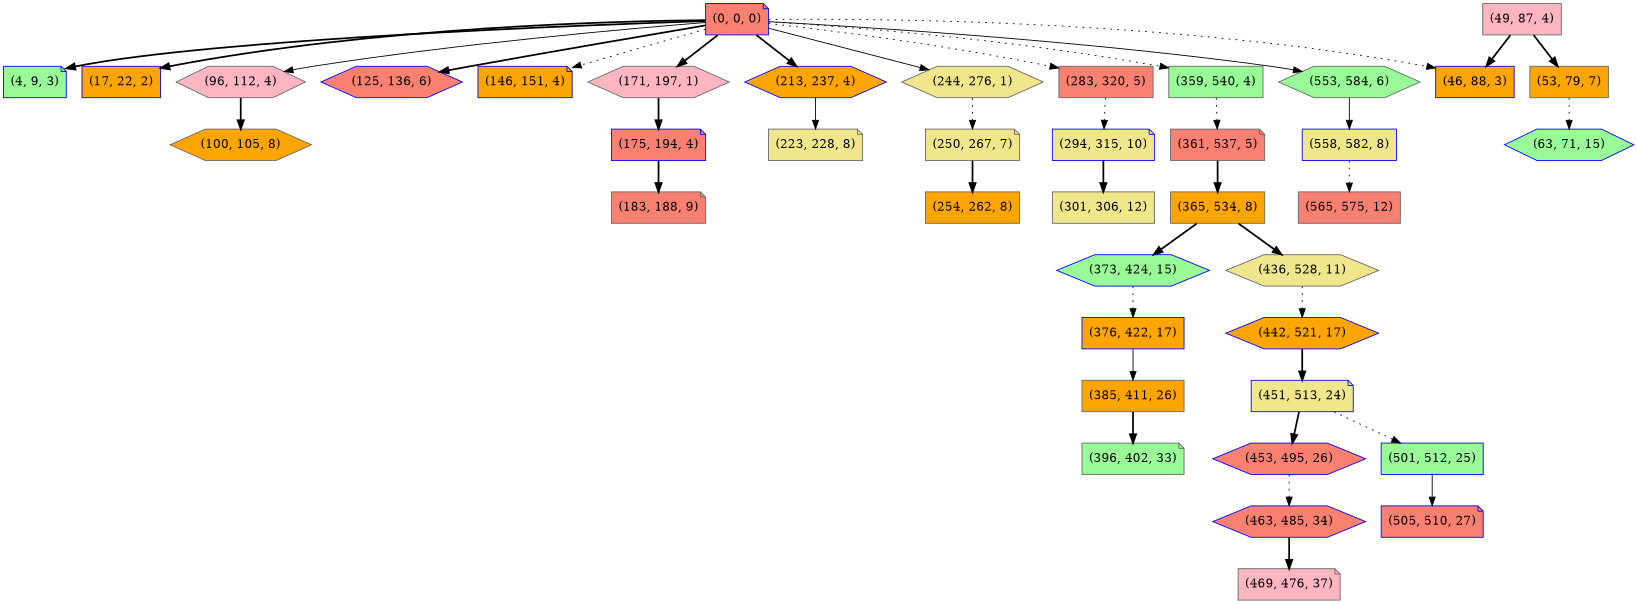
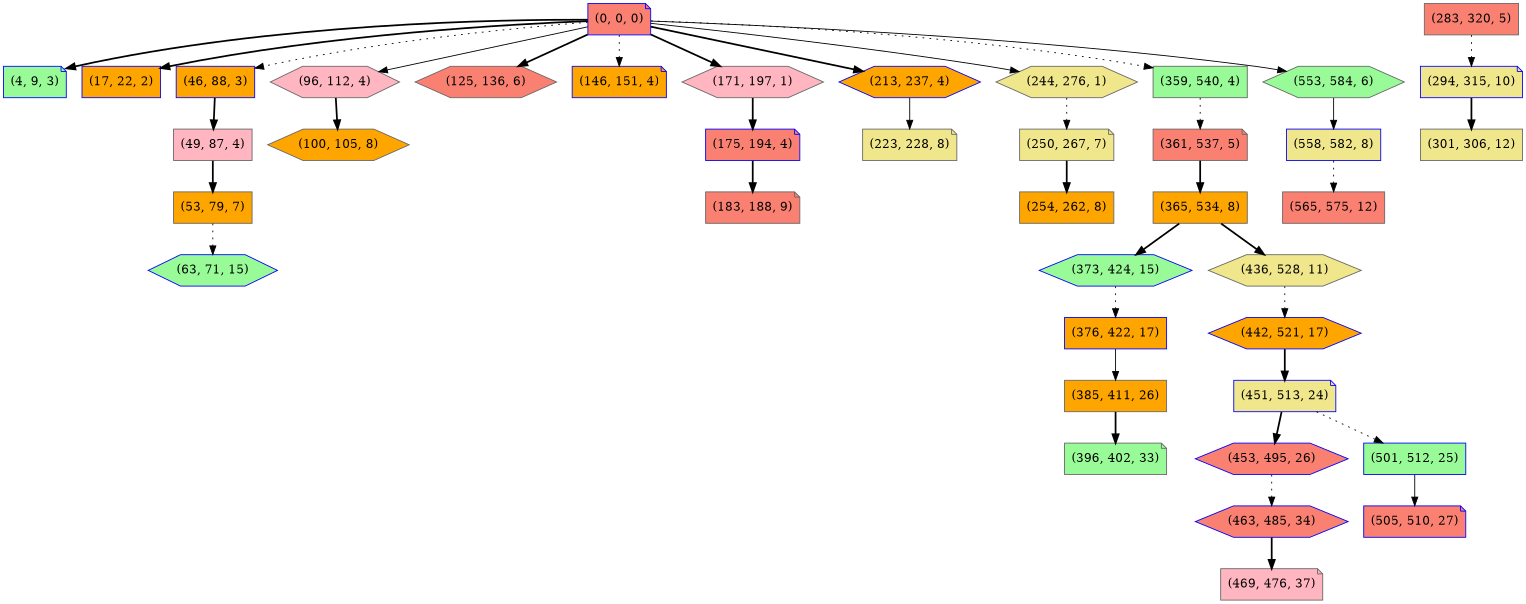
(910, 42) -> none
(1501, 47) -> (214, 109)
(392, 82) -> (486, 82)
